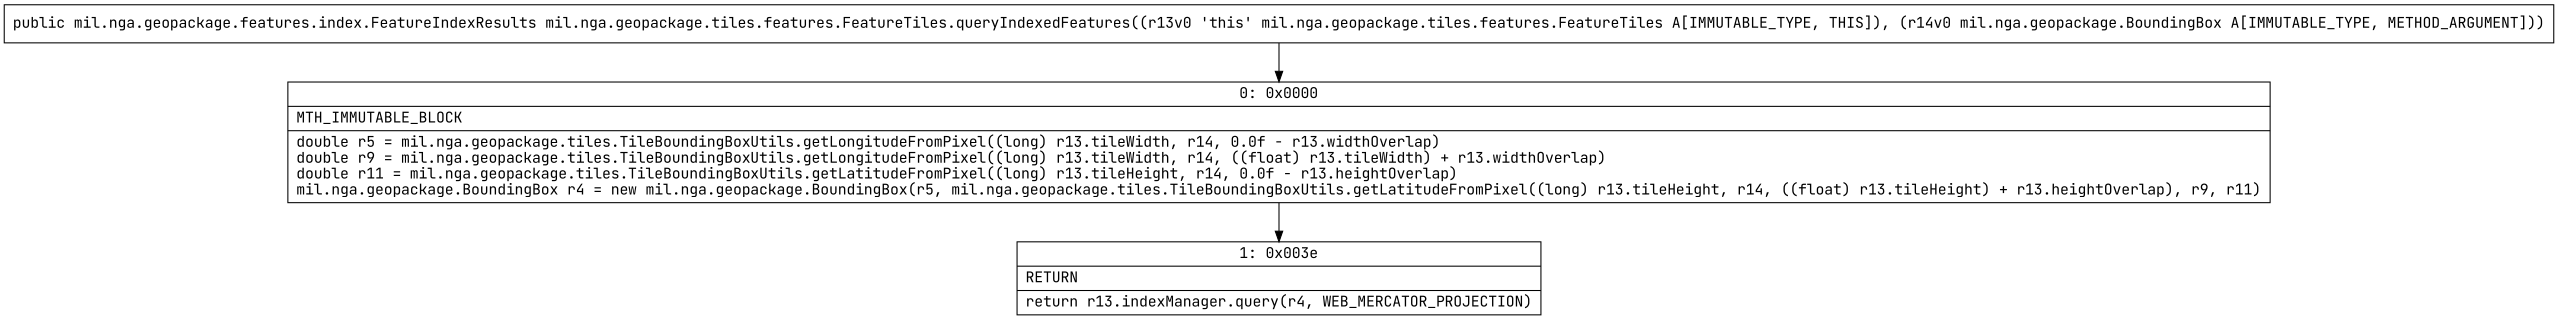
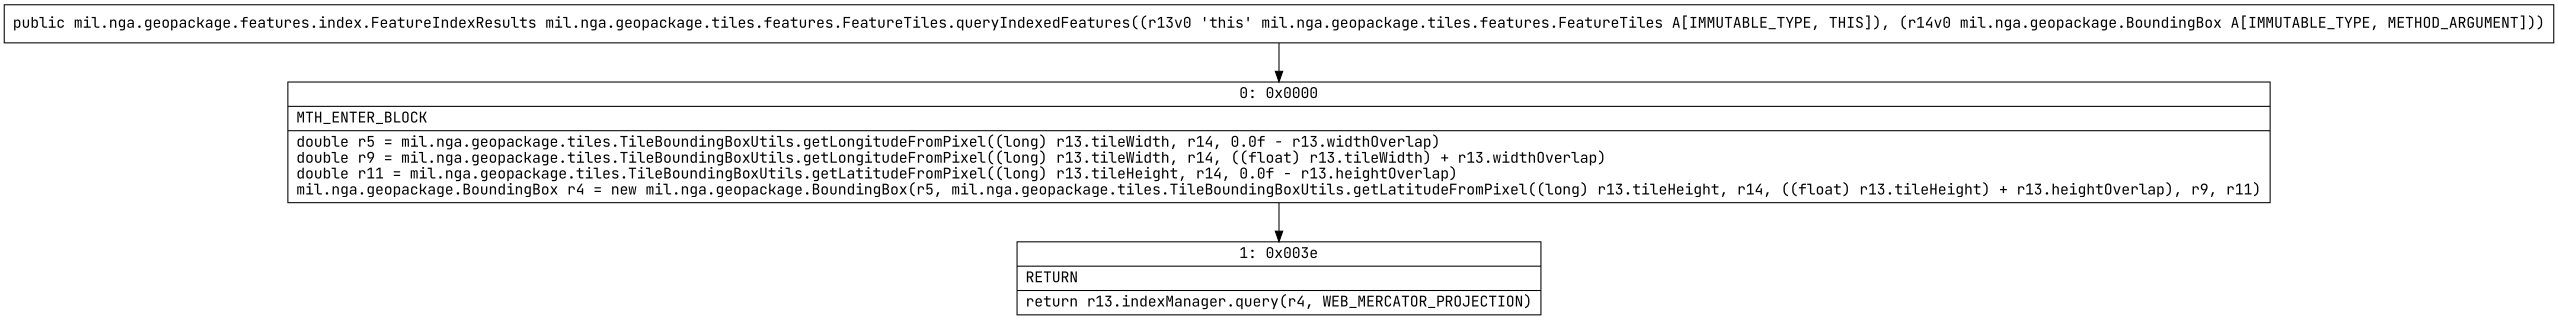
(379, 118) -> (362, 118)
